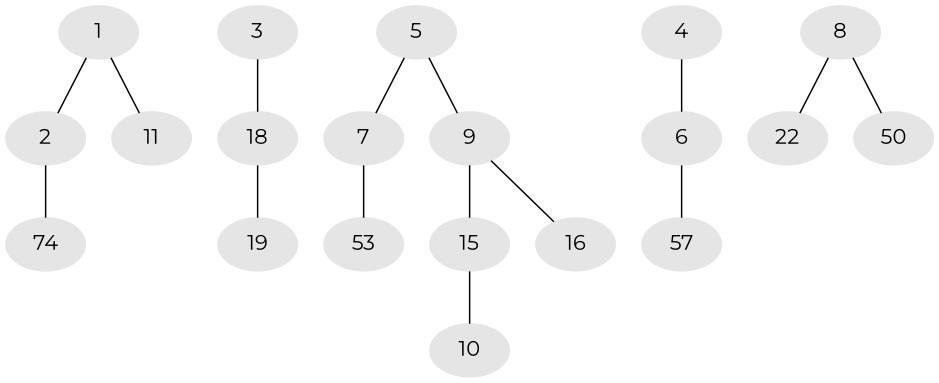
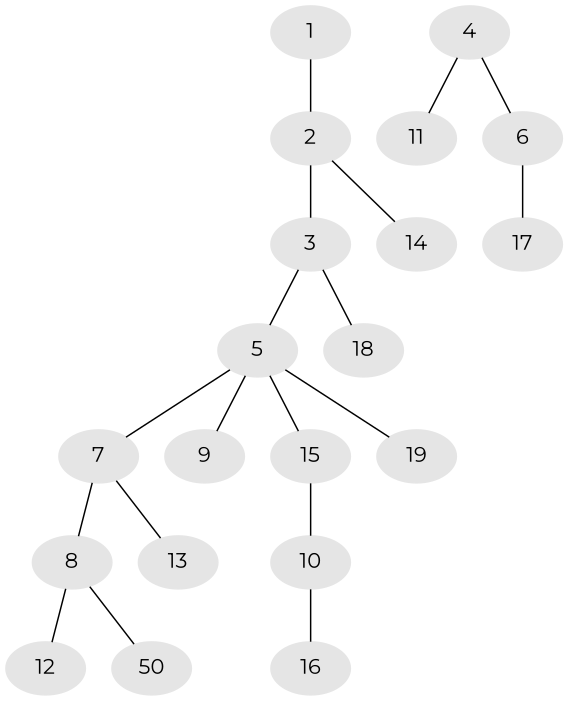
(125, 85) -> (443, 85)
(788, 138) -> (46, 668)
(522, 191) -> (311, 616)
(258, 192) -> (337, 403)
none -> (311, 192)
(470, 192) -> (284, 403)
(46, 244) -> (417, 244)
(364, 244) -> (178, 562)
(682, 244) -> (523, 244)
none -> (284, 297)
none -> (85, 510)
